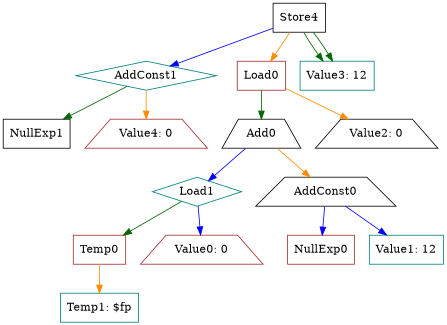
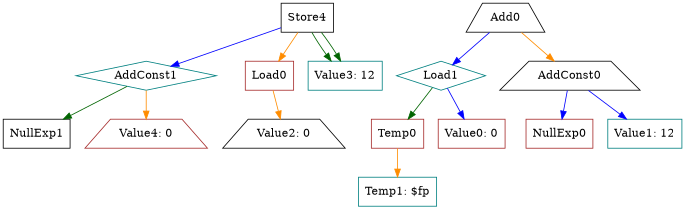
(261, 101) -> none
(202, 250) -> (472, 134)
